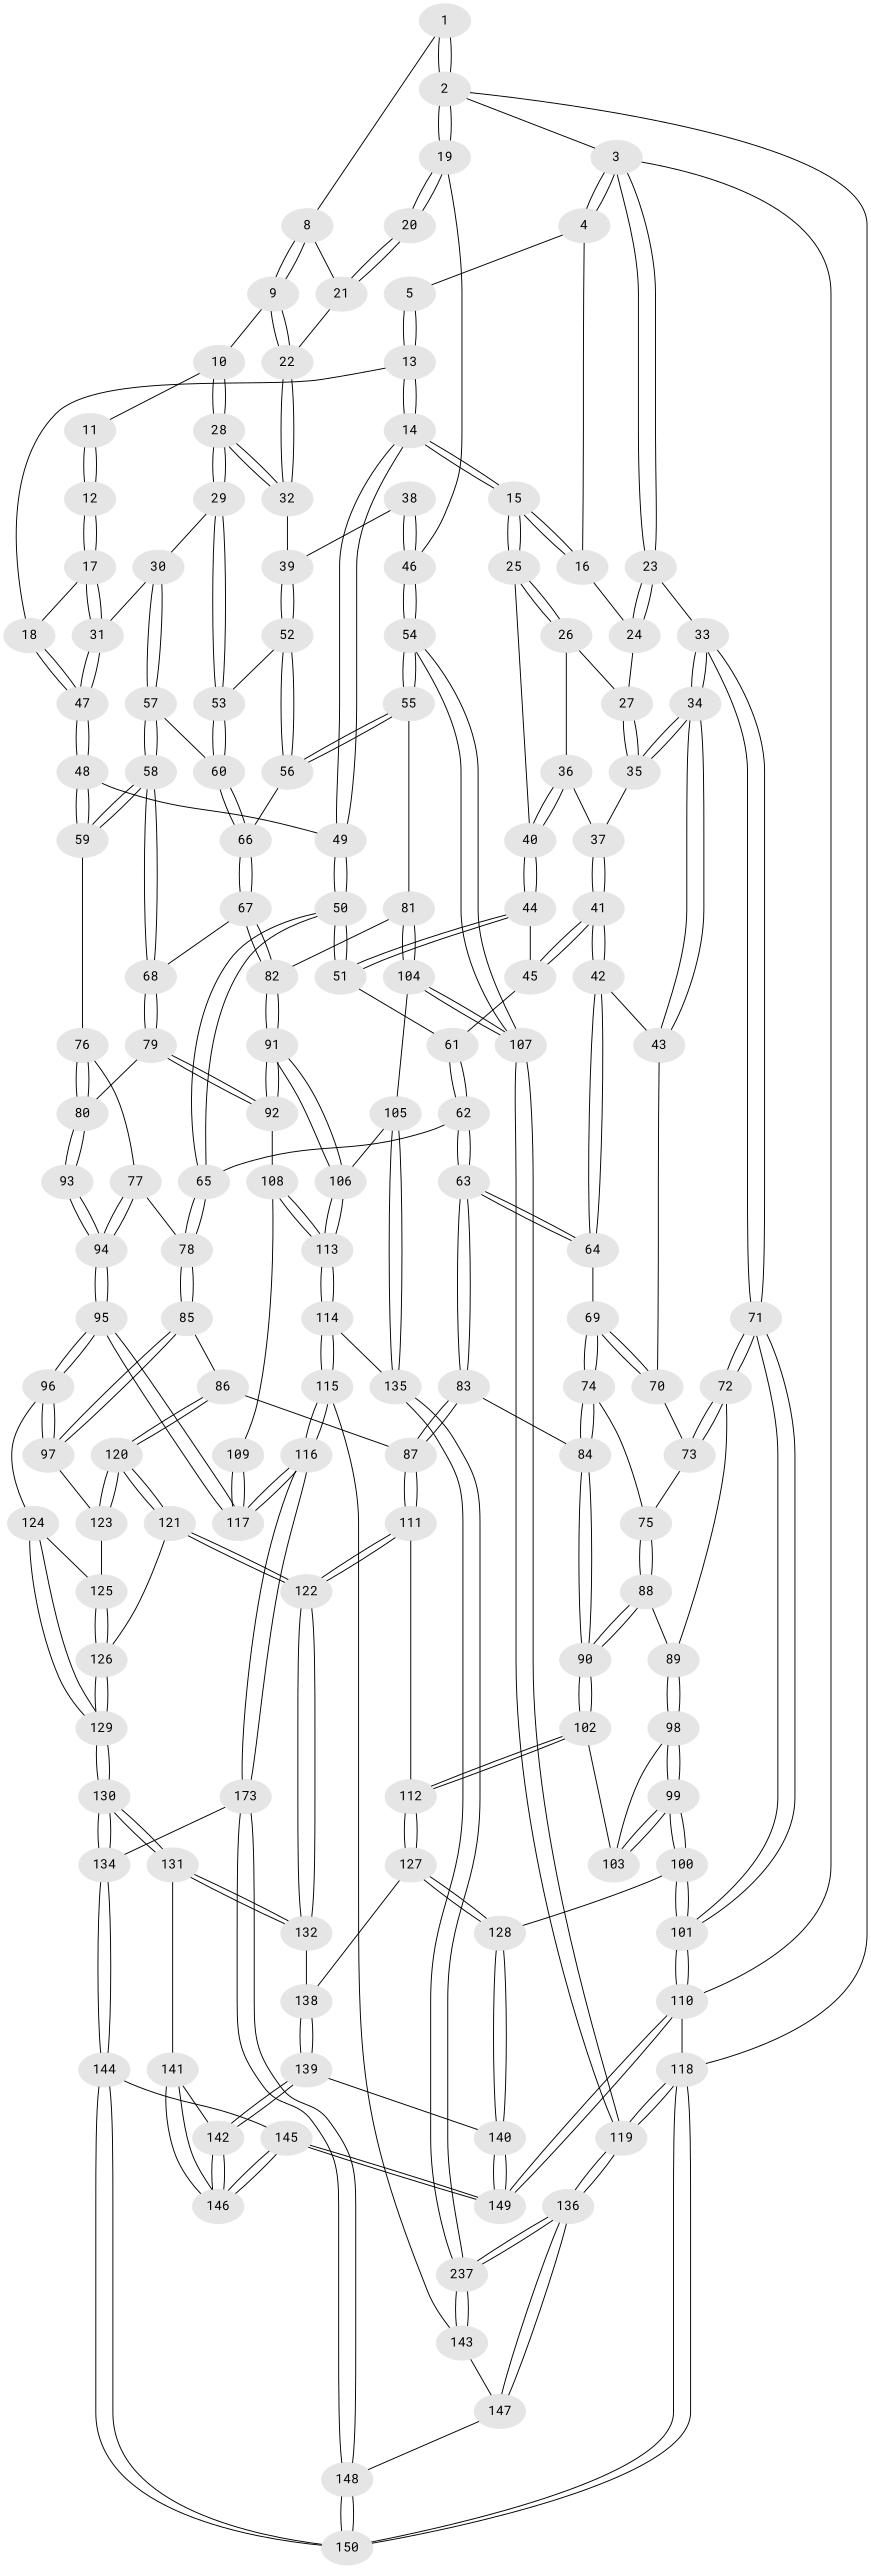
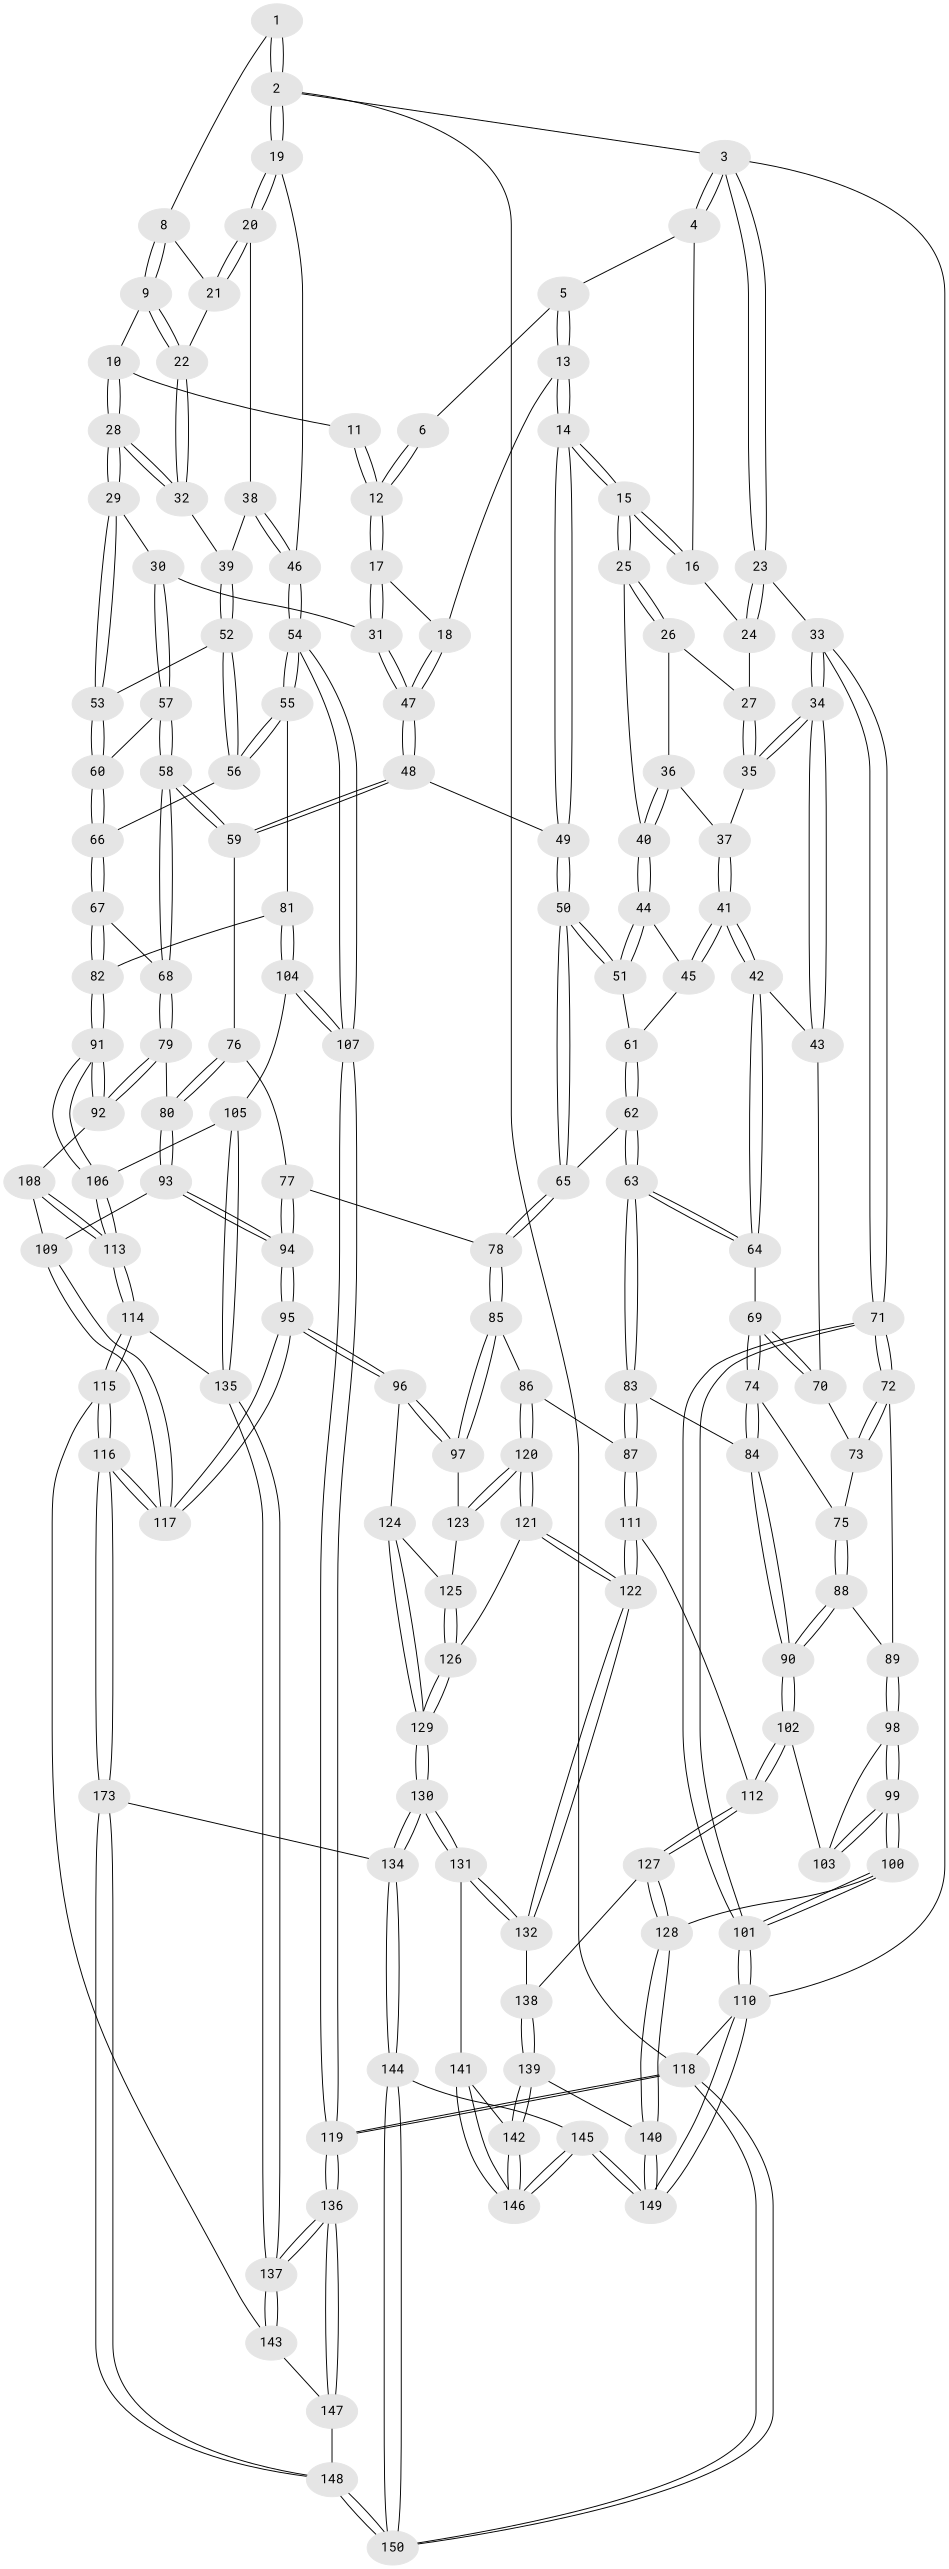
none -> (250, 362)
none -> (423, 431)
none -> (106, 1216)
(462, 2275) -> (271, 2275)
